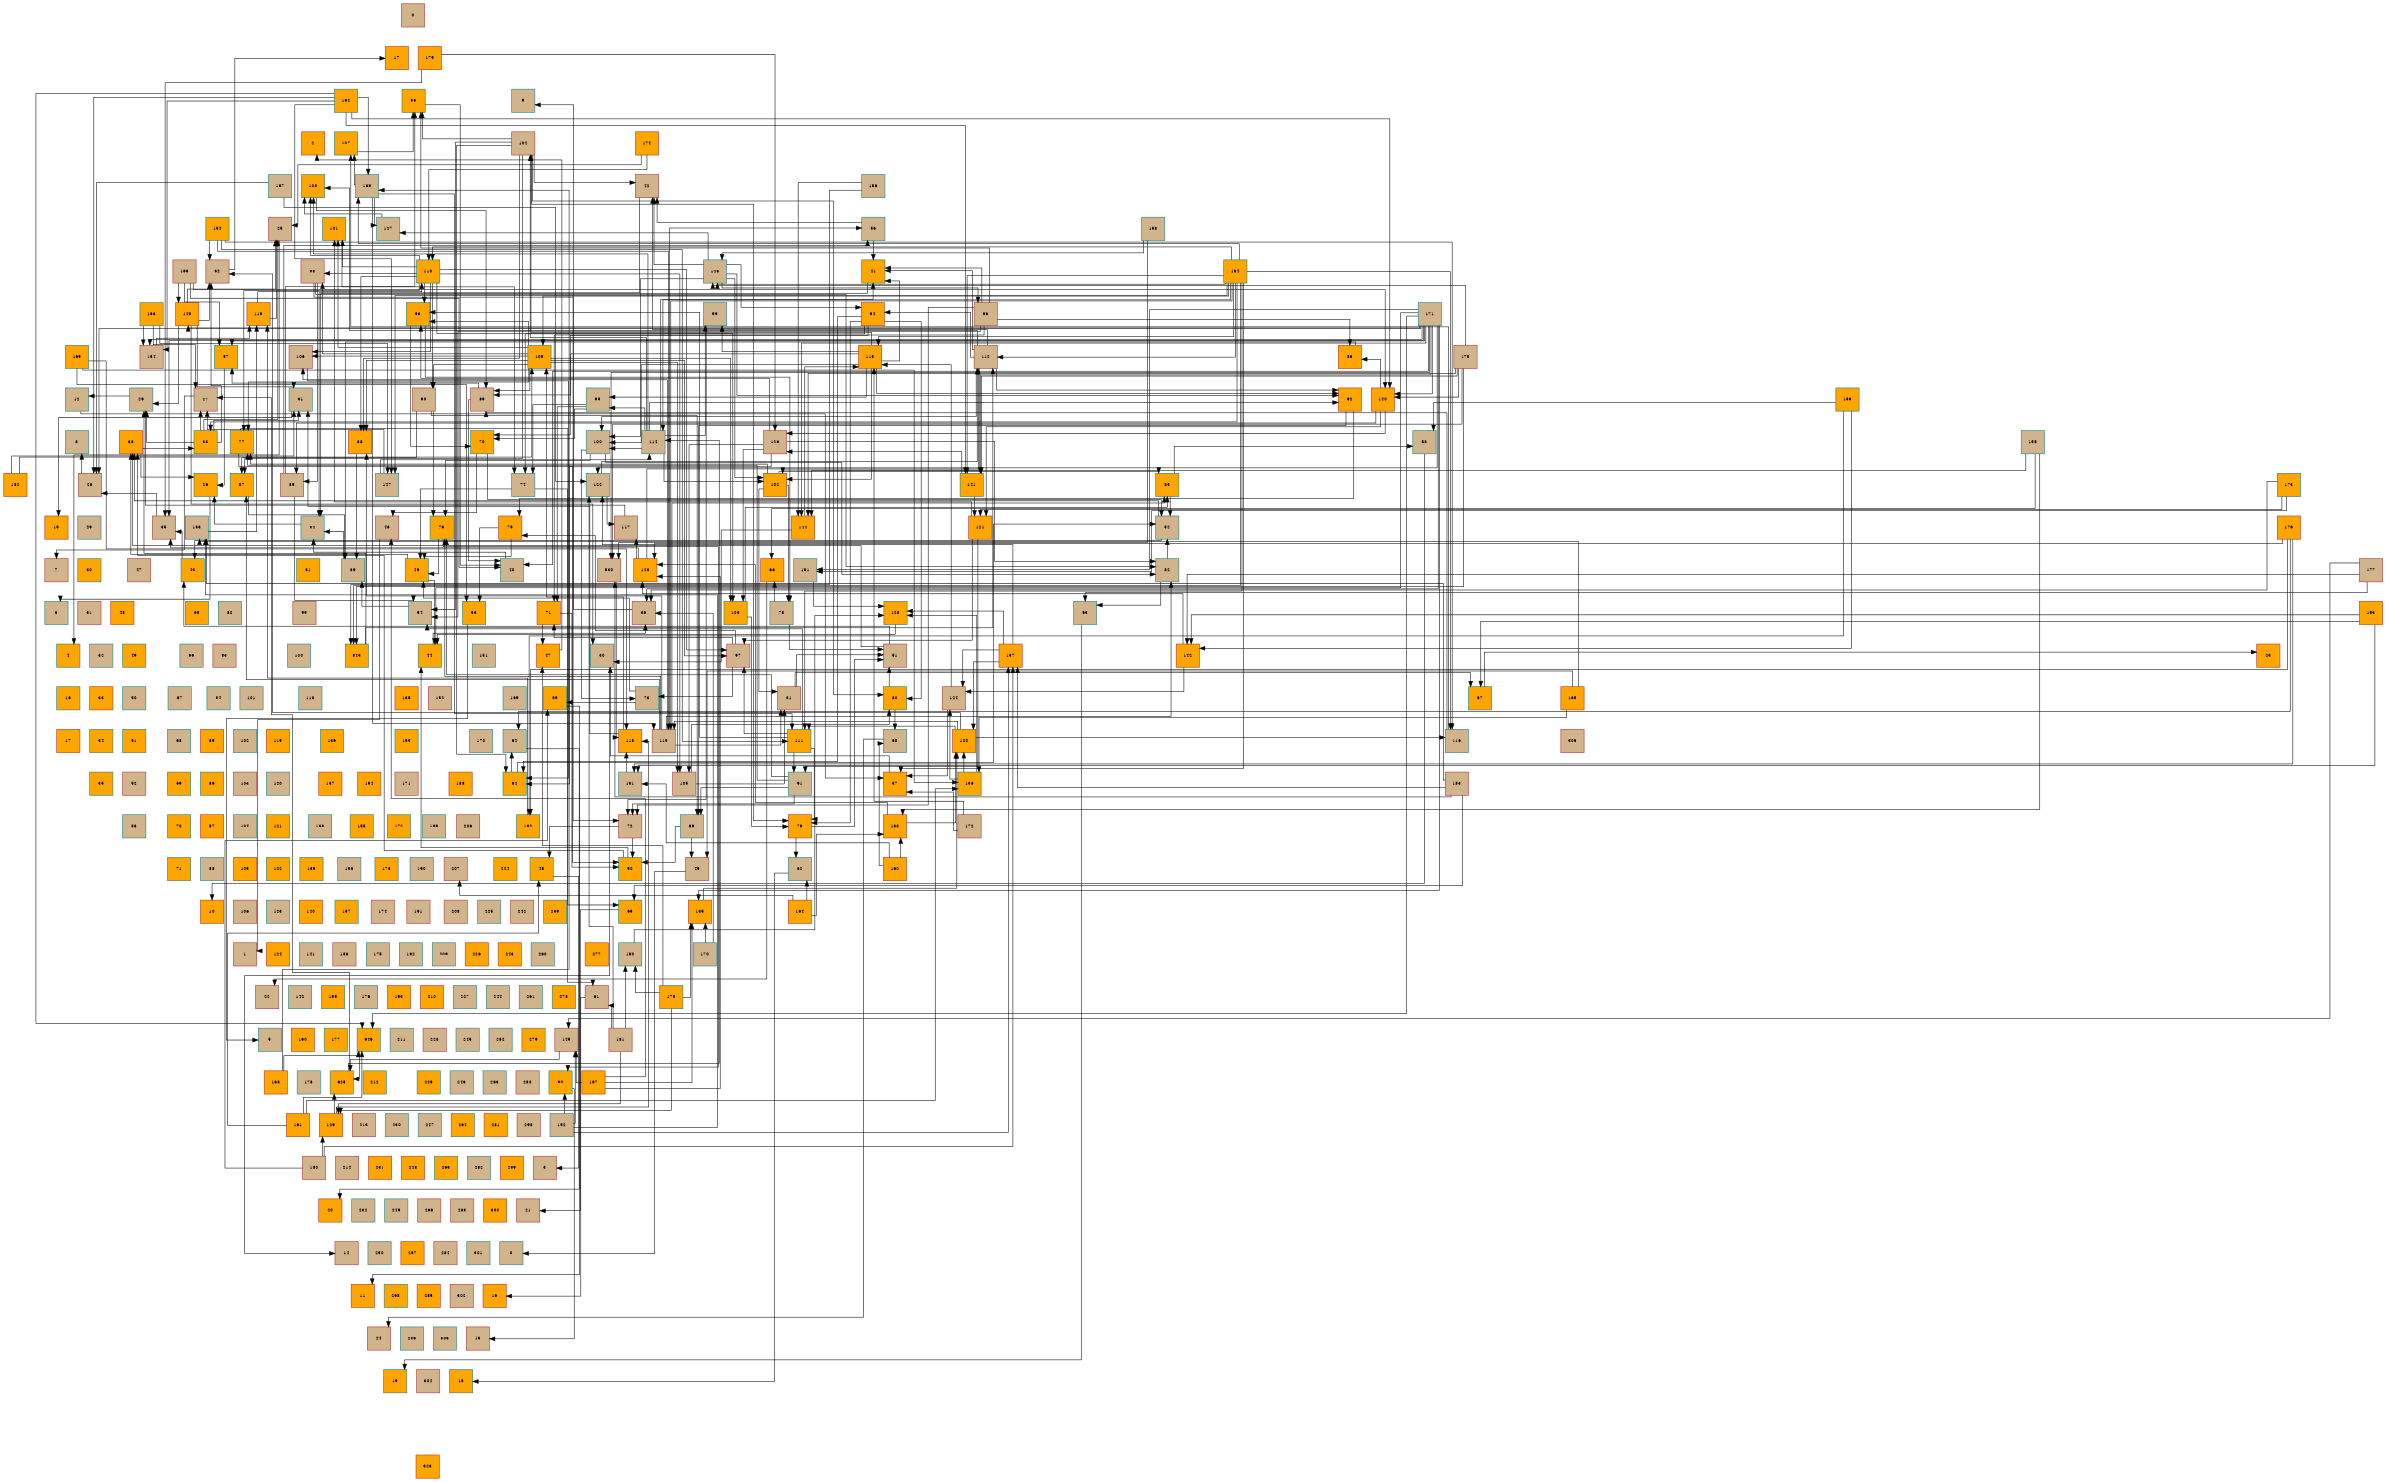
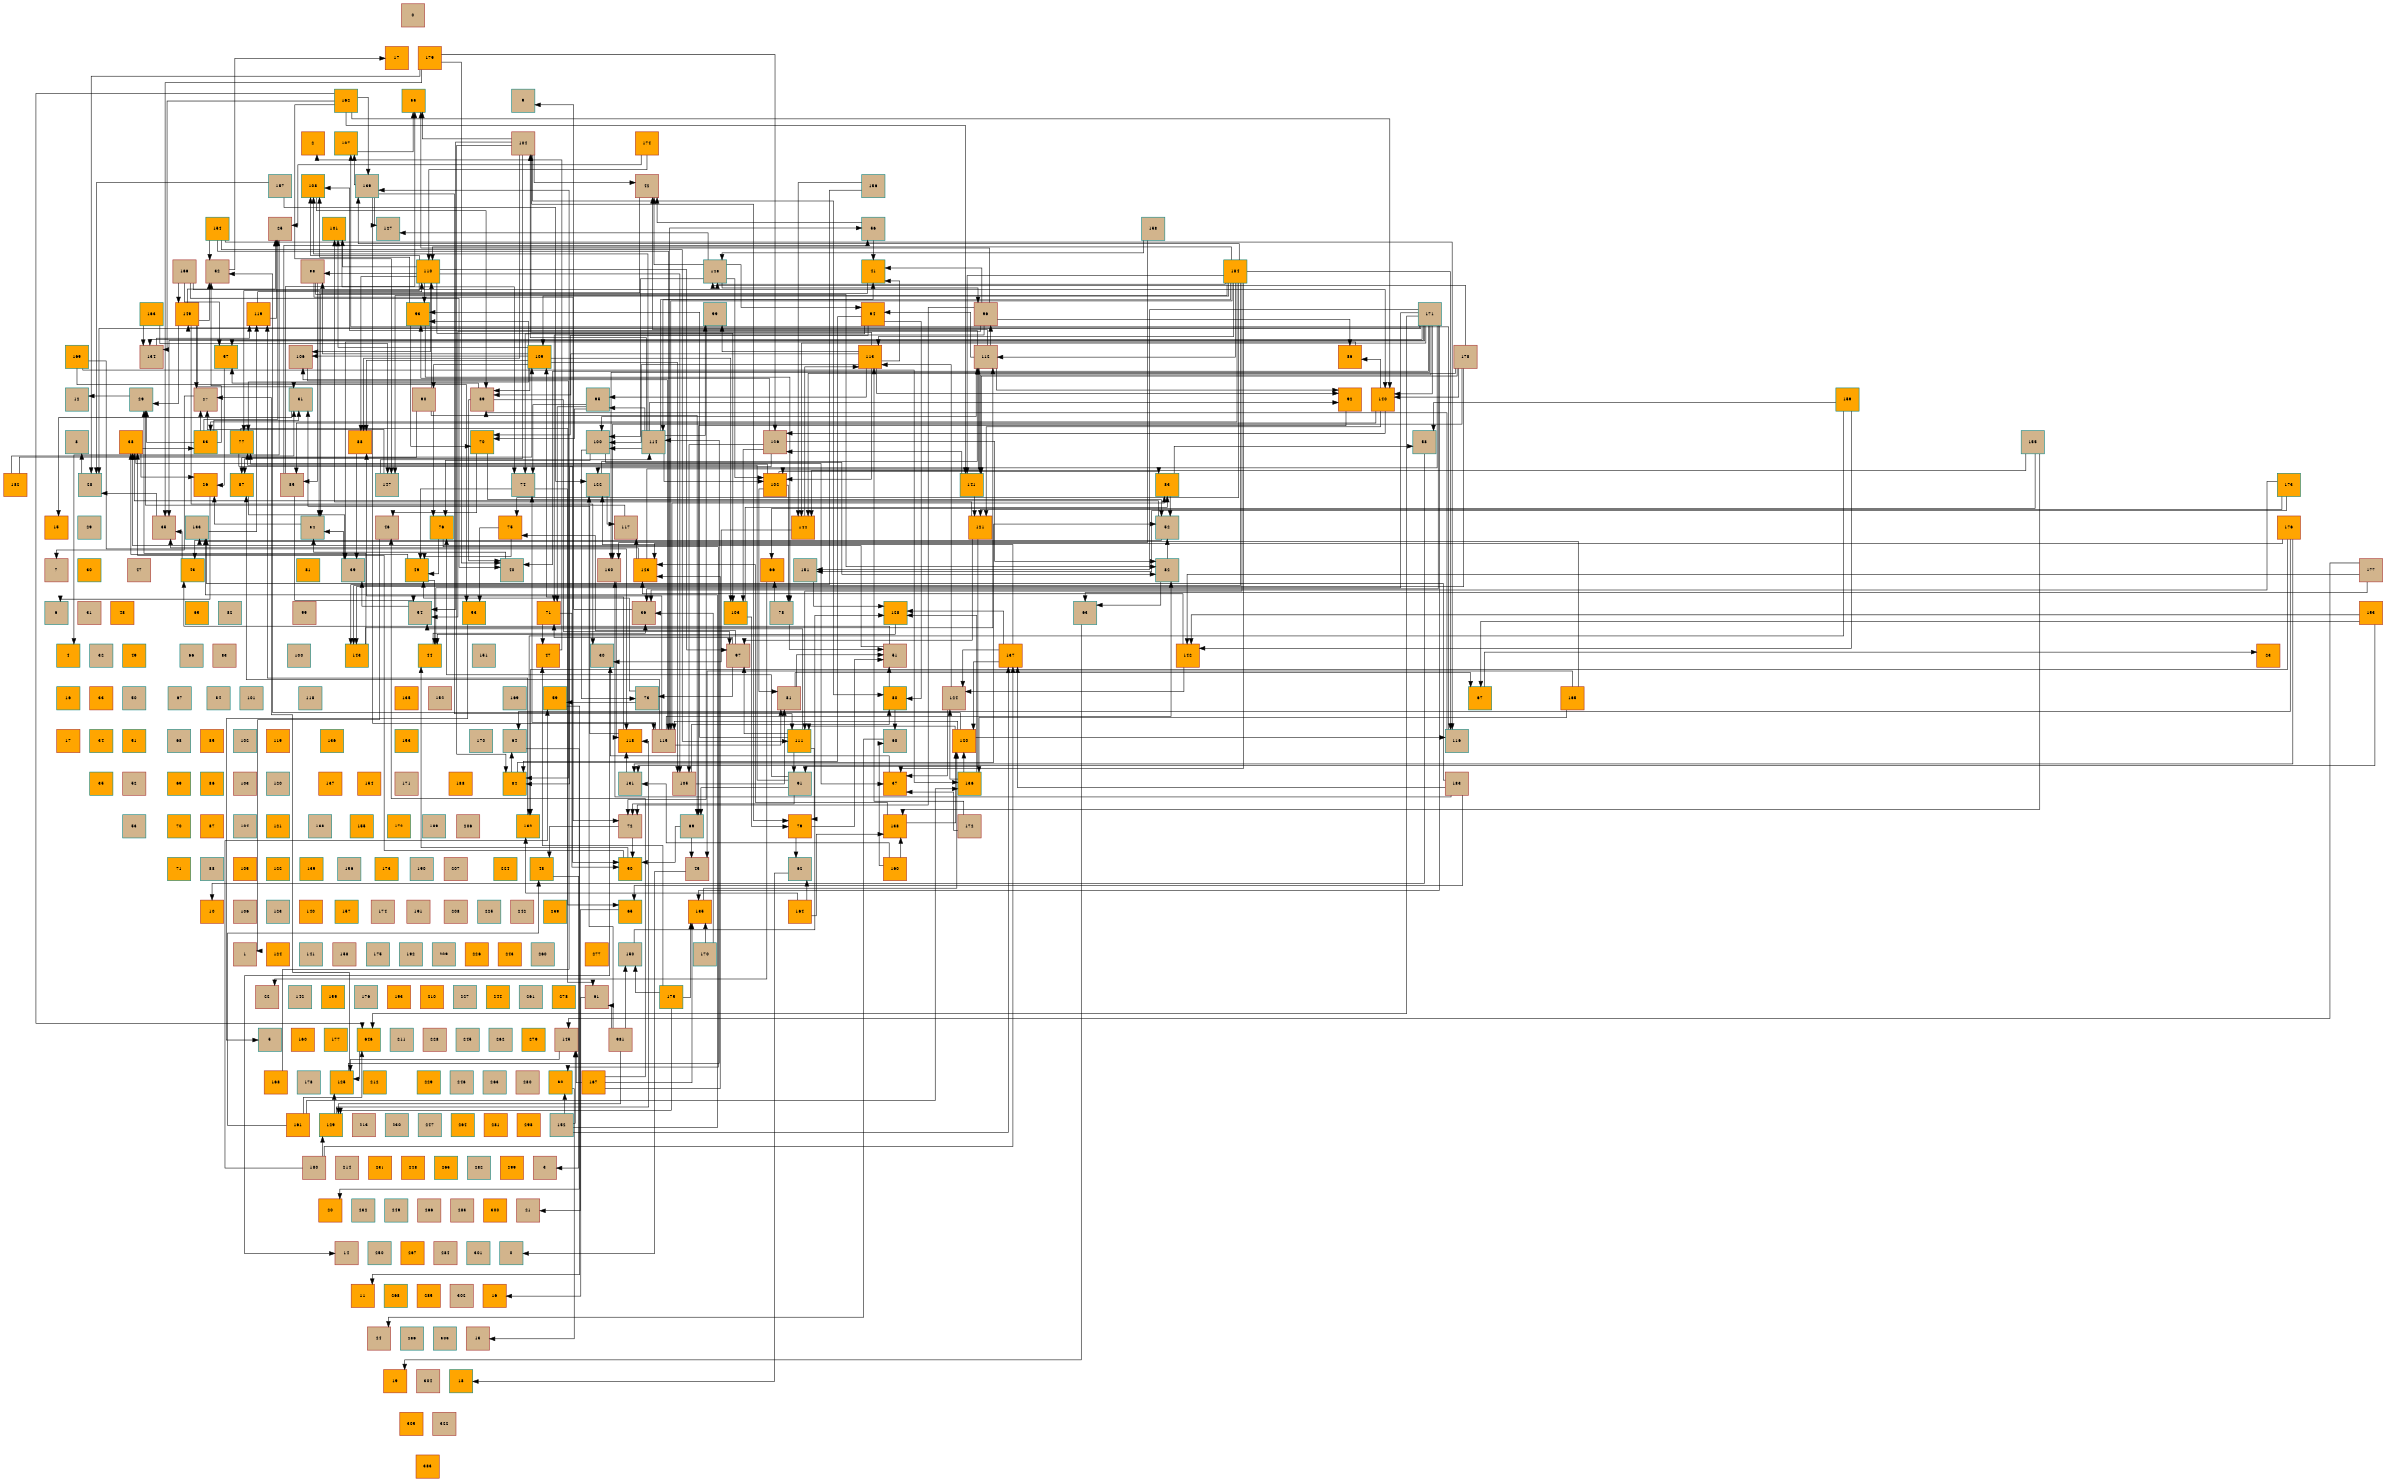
(94, 162) -> (91, 104)
(339, 214) -> (360, 257)
(972, 271) -> (991, 338)
(460, 282) -> (461, 278)
(432, 333) -> (432, 338)
(184, 345) -> (196, 354)
(969, 395) -> none
(427, 414) -> (821, 492)
(684, 460) -> (564, 567)
(90, 485) -> (90, 485)
(206, 485) -> (206, 485)
(1184, 499) -> (1192, 498)
(850, 556) -> none
(609, 570) -> (609, 570)
(357, 656) -> (357, 656)
(513, 676) -> (532, 607)
(1572, 741) -> none
(615, 895) -> (640, 893)
(498, 997) -> (498, 997)
(621, 1040) -> (621, 1040)
(314, 1056) -> none
(342, 1082) -> (342, 1082)
(331, 1125) -> (331, 1125)
(529, 1125) -> (529, 1125)
(395, 1381) -> (395, 1381)
none -> (411, 1424)
none -> (444, 1424)
(428, 1467) -> (428, 1467)
